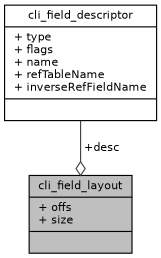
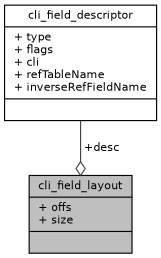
(37, 62) -> (27, 62)
